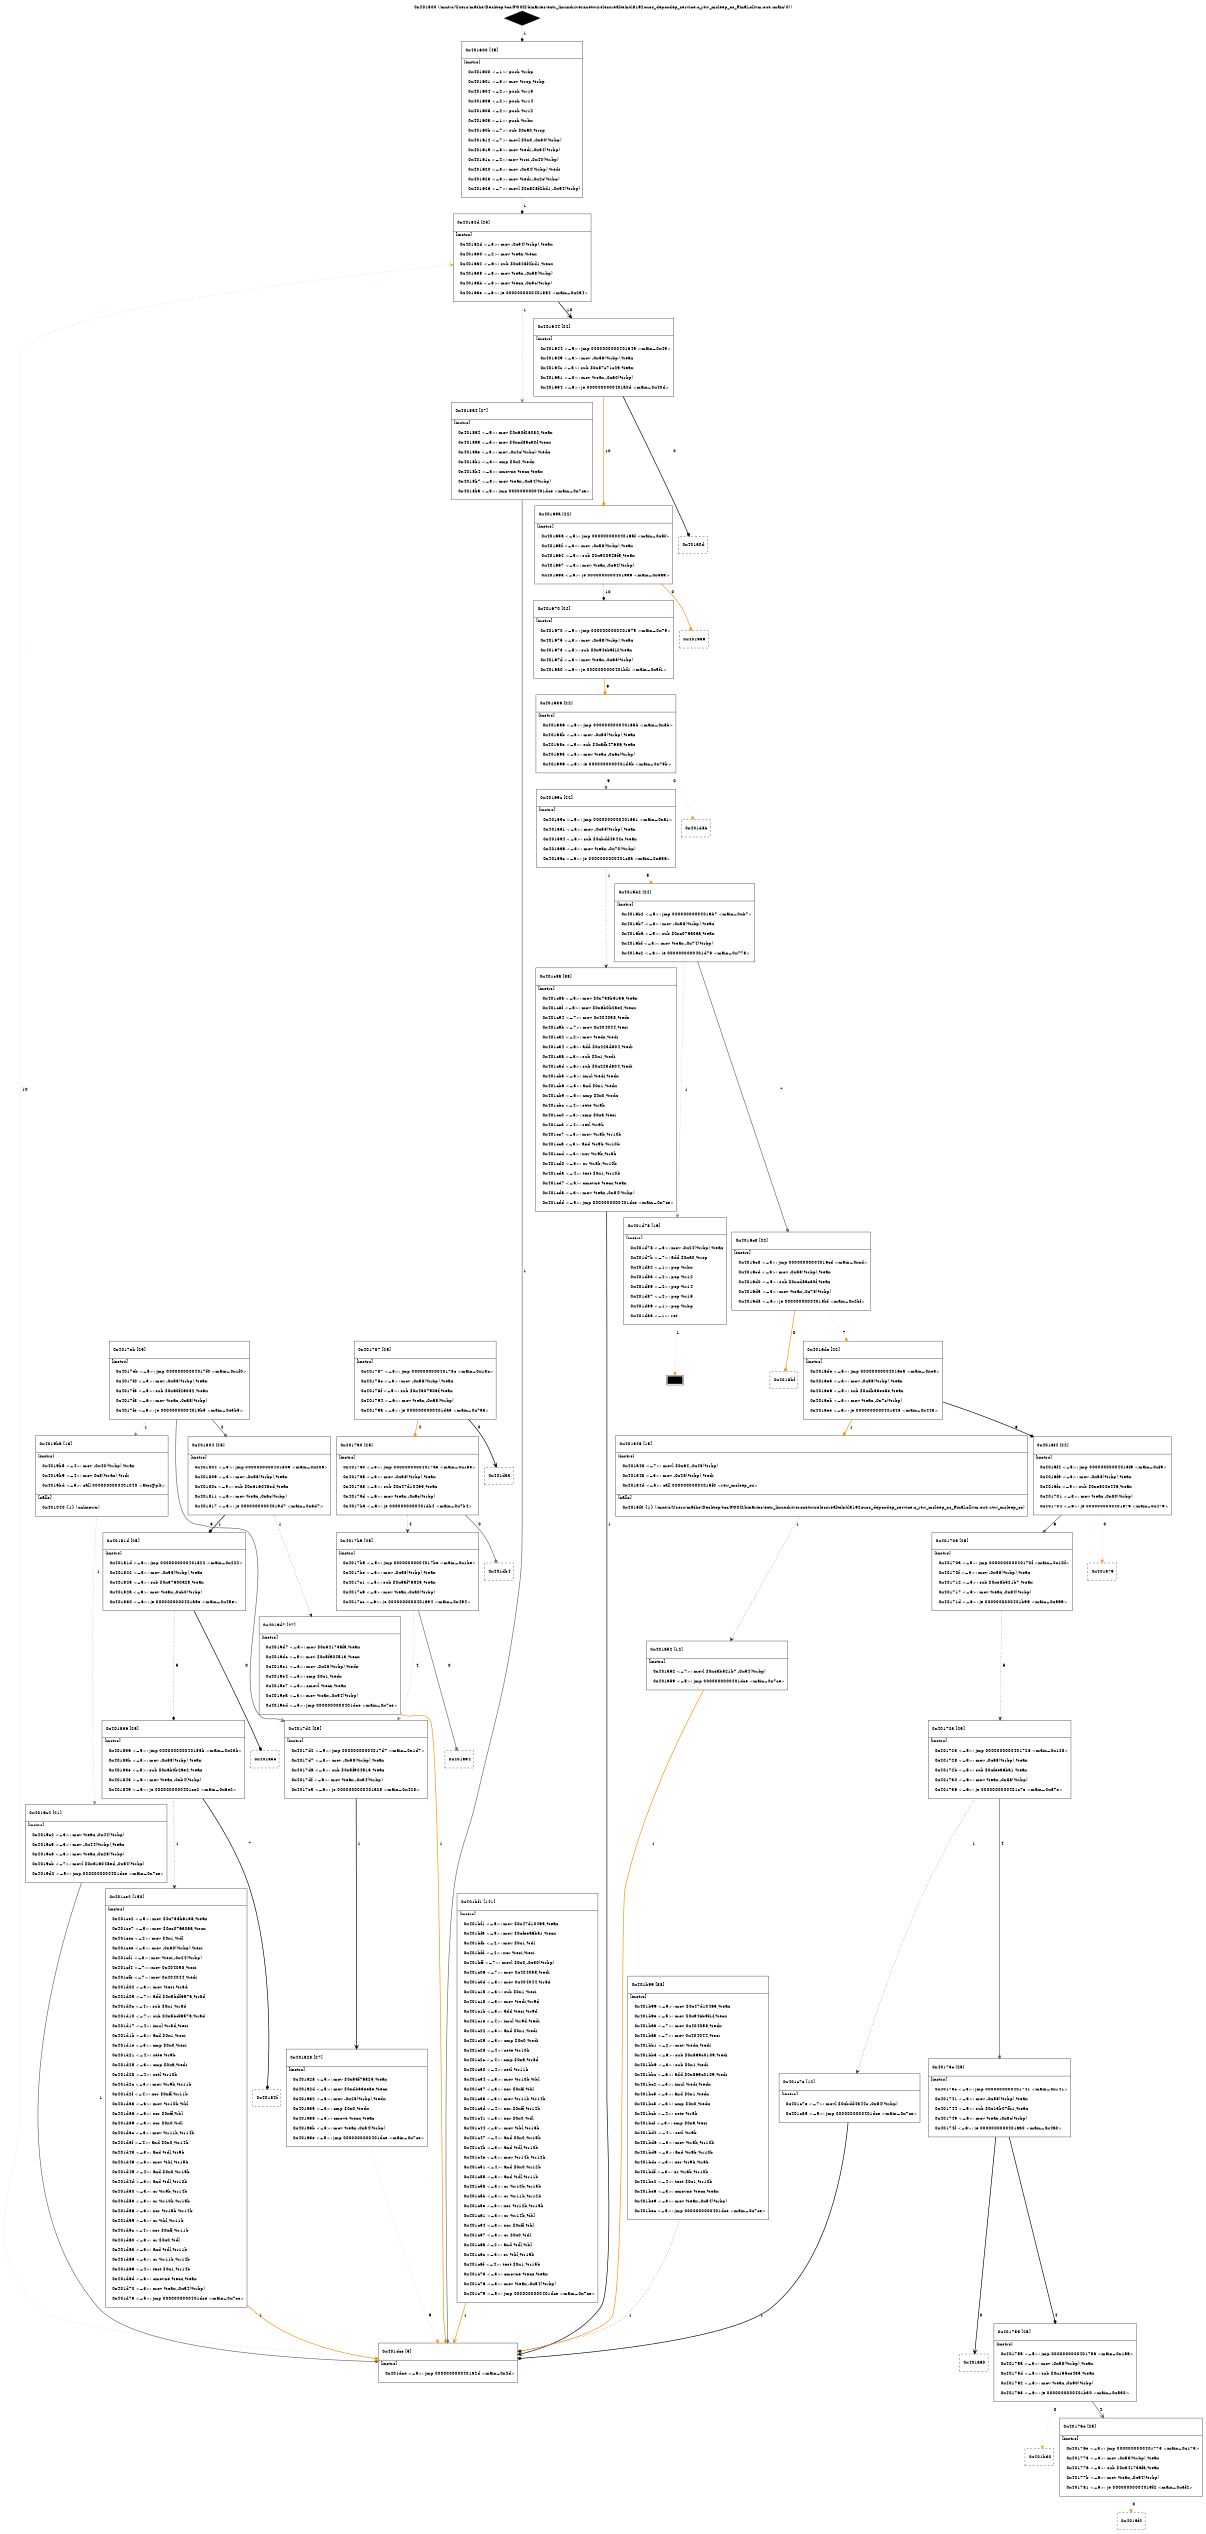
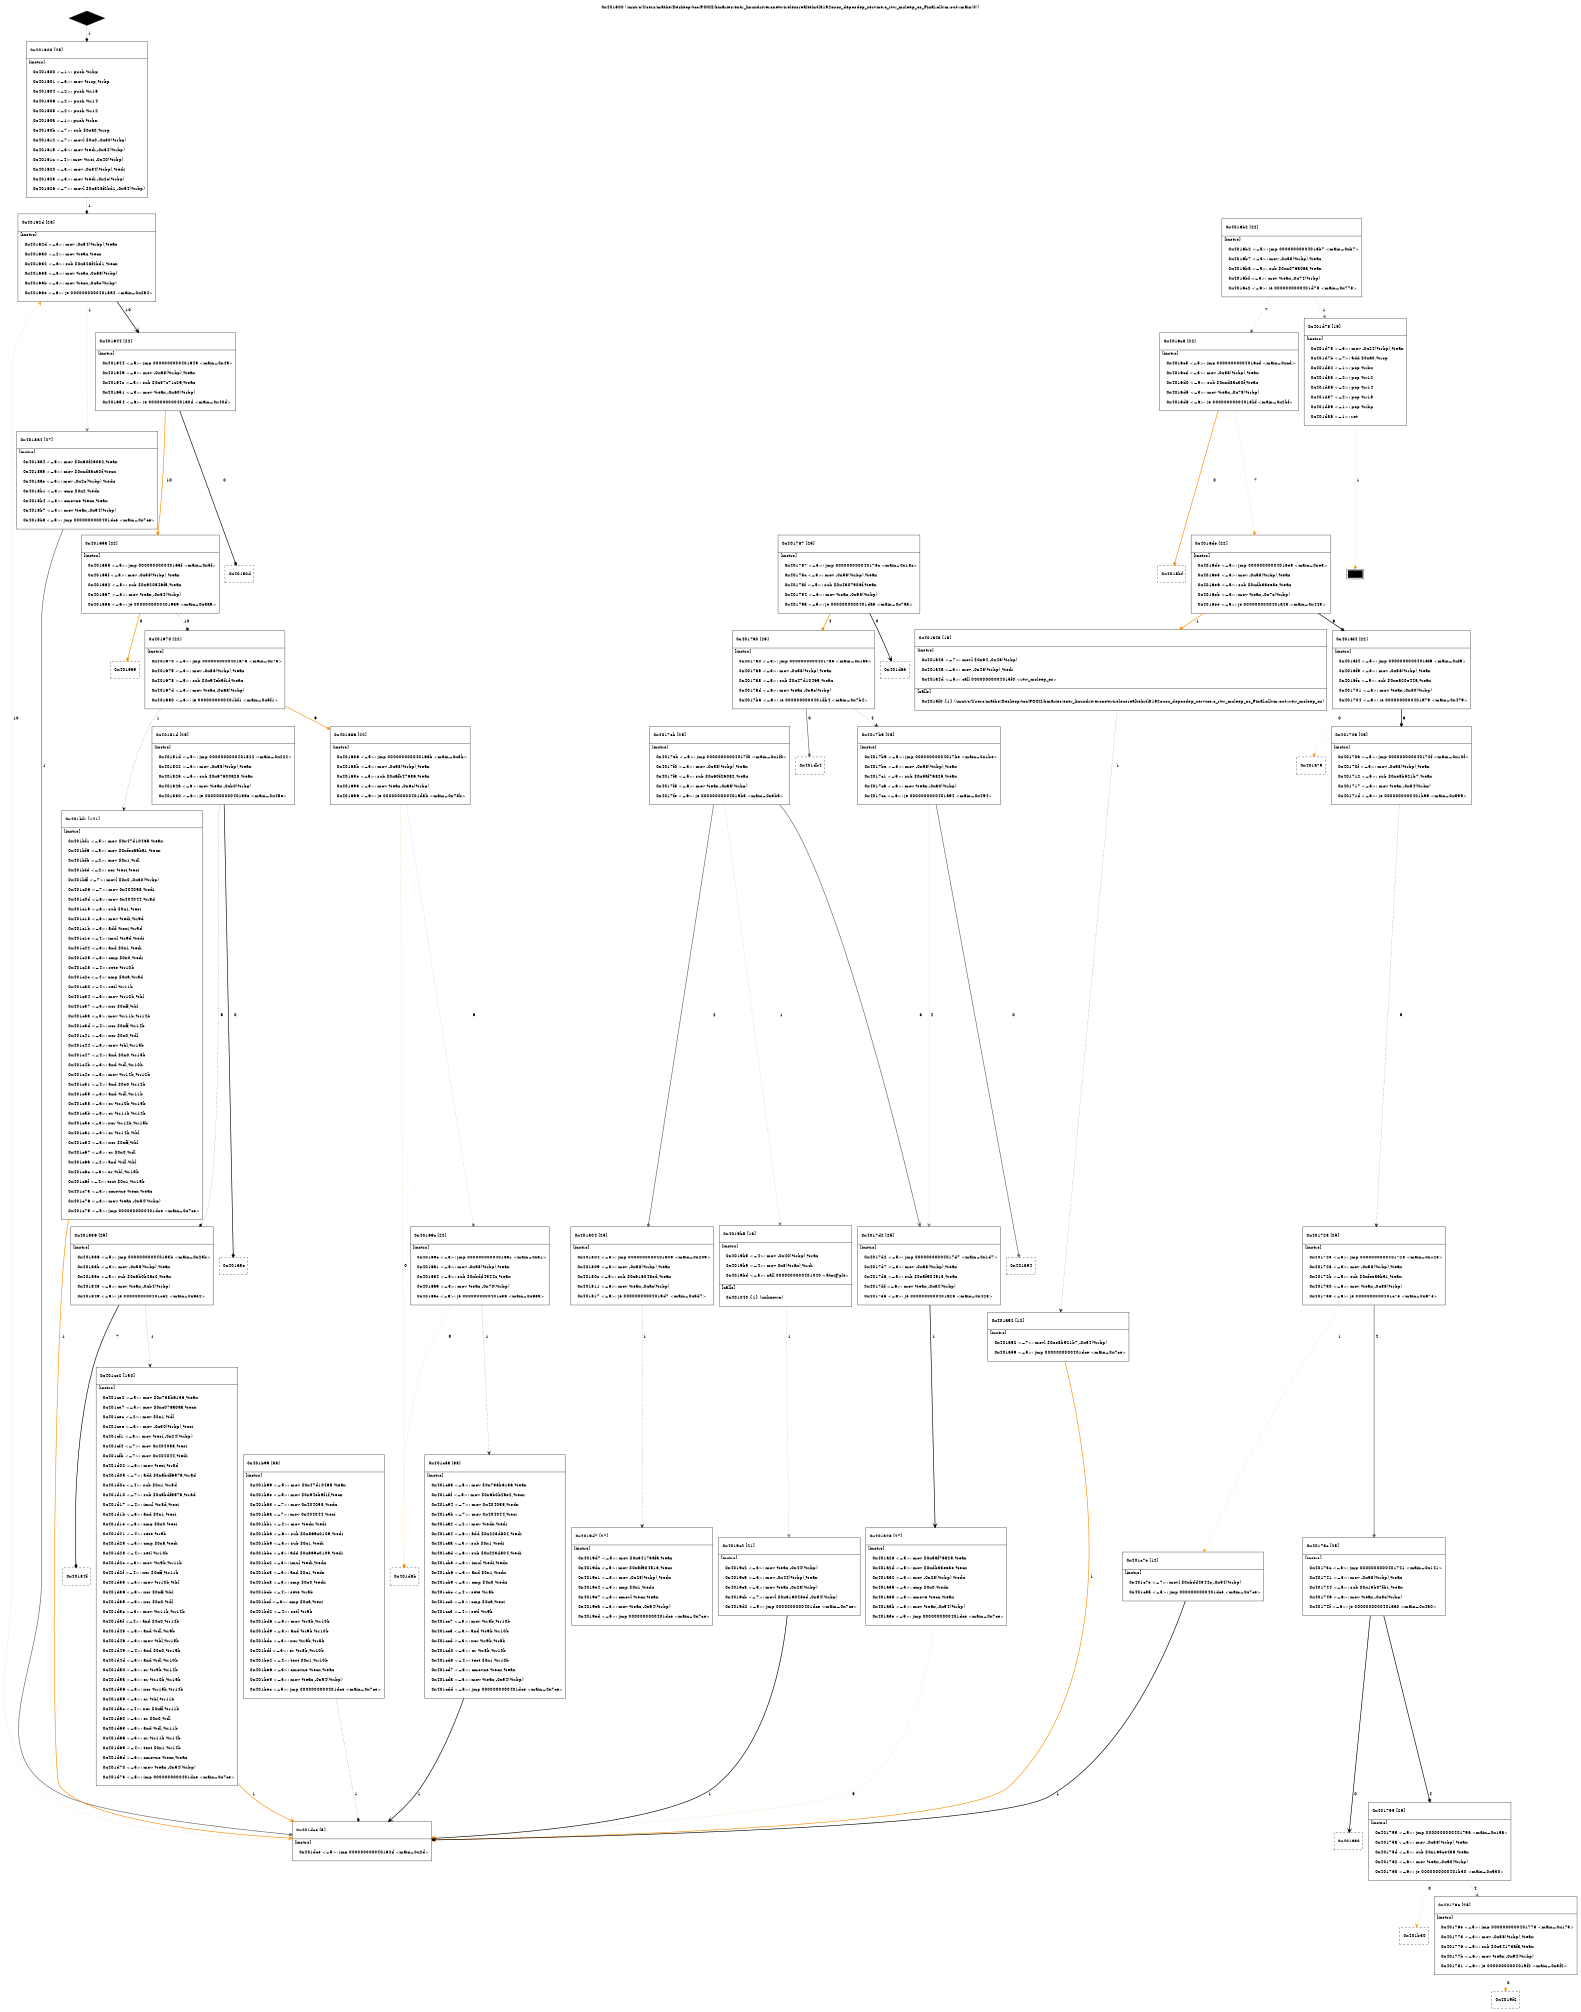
none -> (137, 756)
(644, 874) -> (409, 1430)
(742, 1095) -> (1261, 313)
(218, 1522) -> none
(1054, 1522) -> (1401, 716)
(907, 1930) -> (1268, 1423)
(440, 2014) -> none
(60, 2239) -> (671, 1807)
(1097, 2409) -> (1472, 1887)
